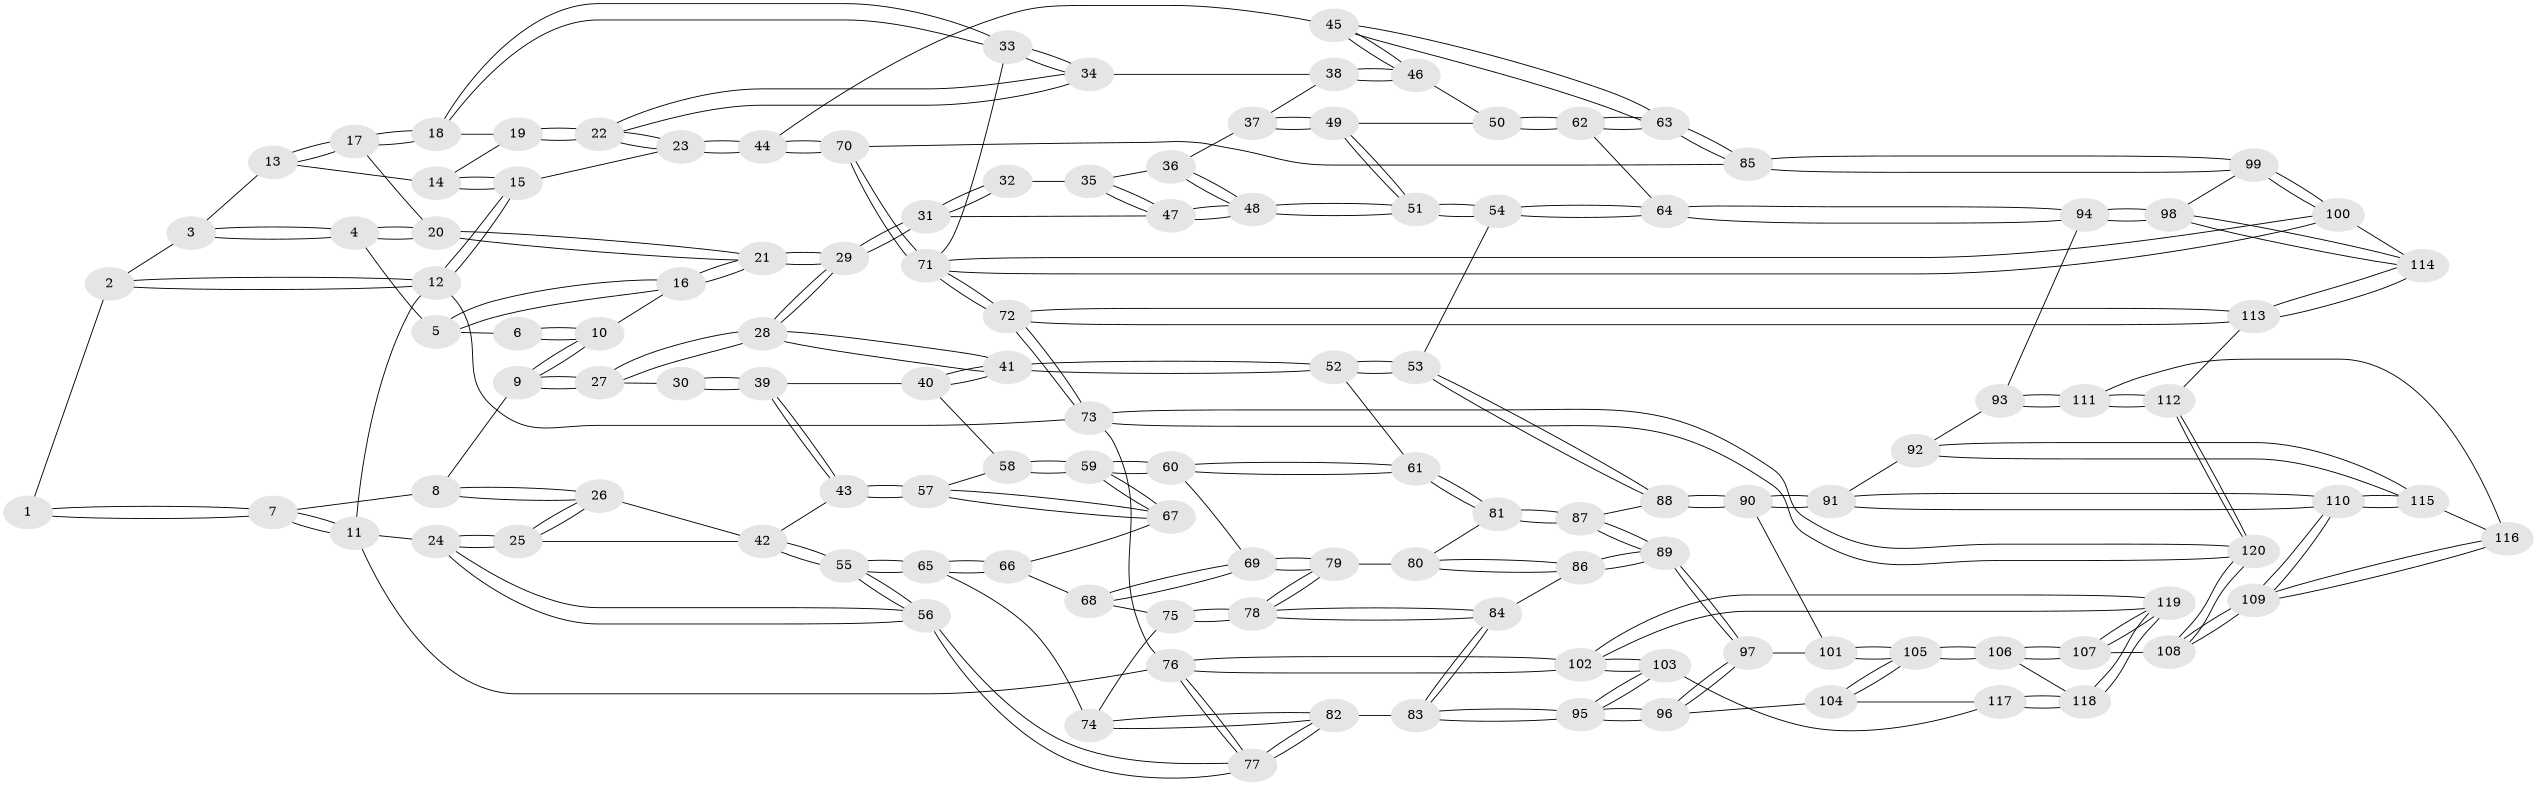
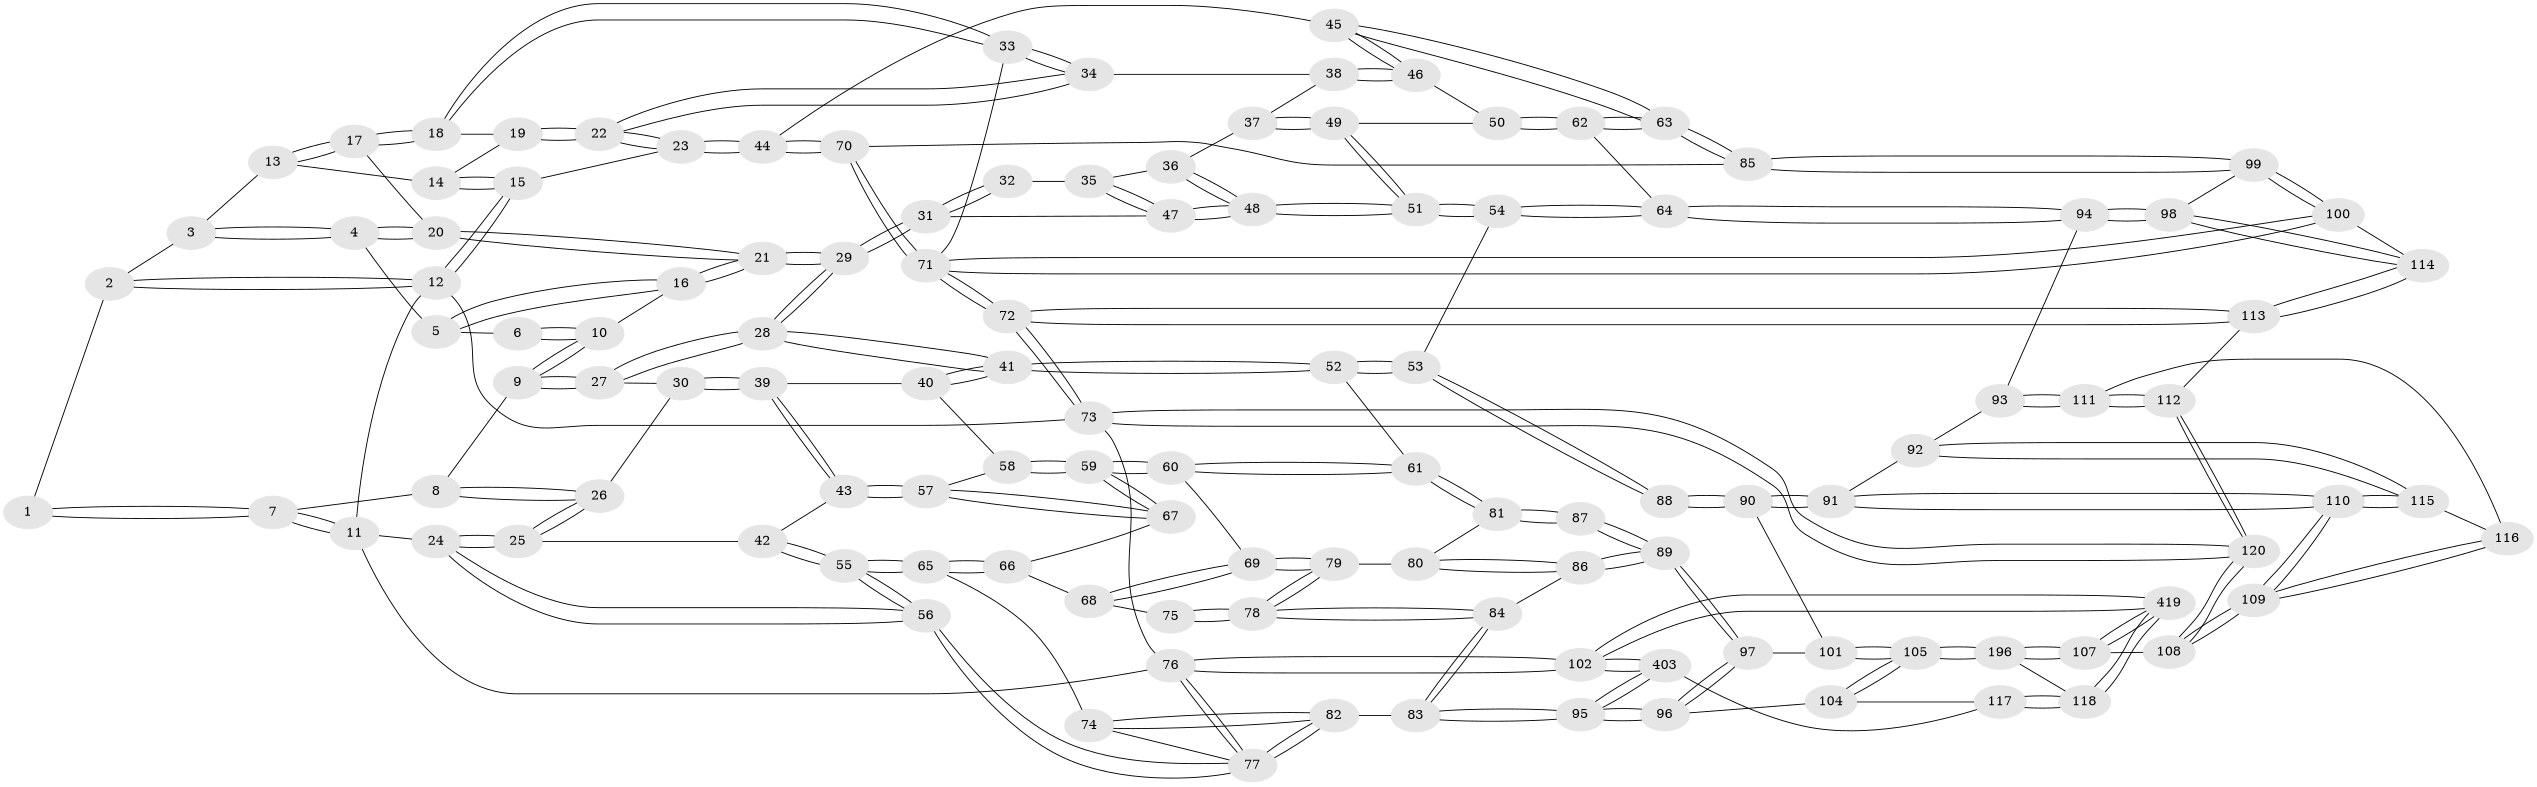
(1623, 510) -> none
(681, 519) -> (640, 440)
(2169, 603) -> (2169, 603)
(2000, 653) -> (2000, 653)
(1665, 666) -> (1665, 666)
(1127, 667) -> (1171, 746)
